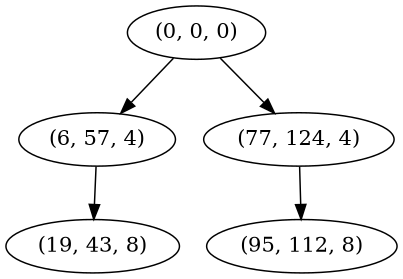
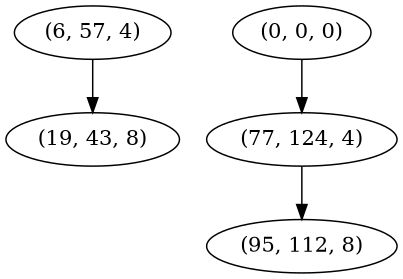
(152, 80) -> none
